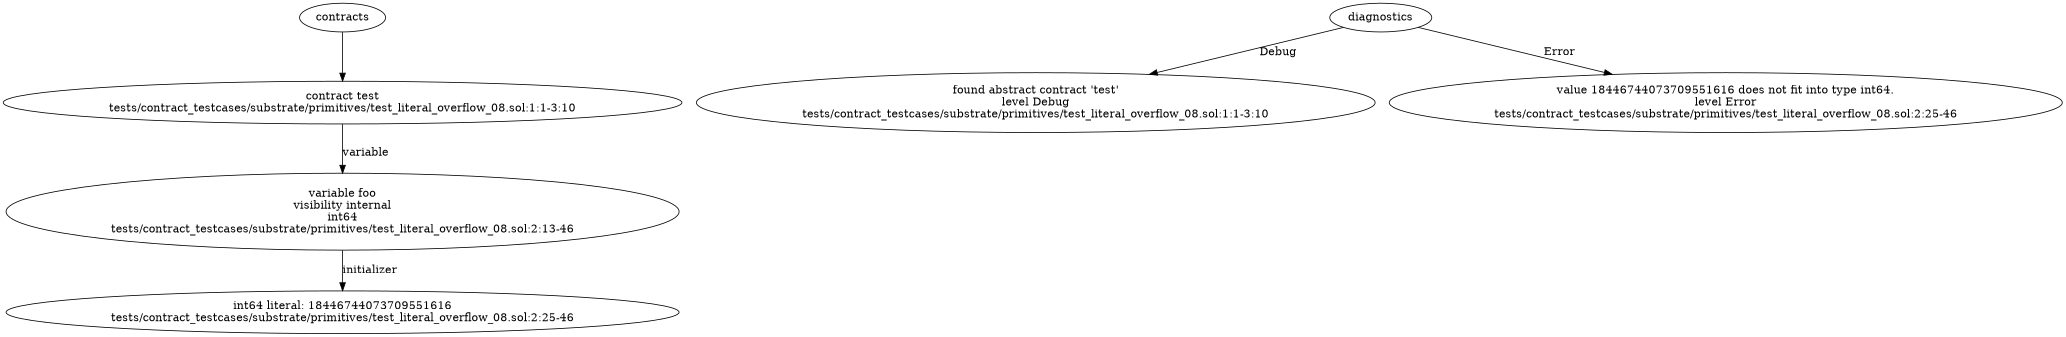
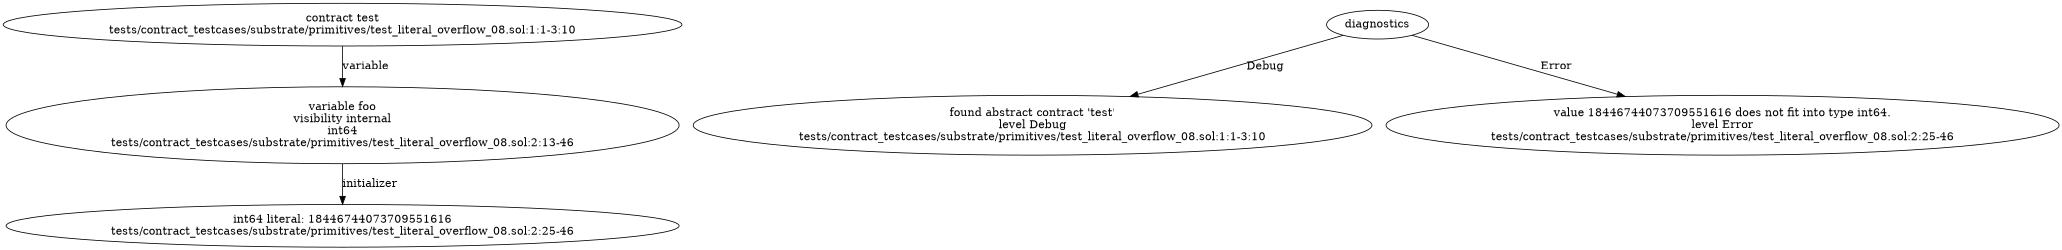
(343, 18) -> none
